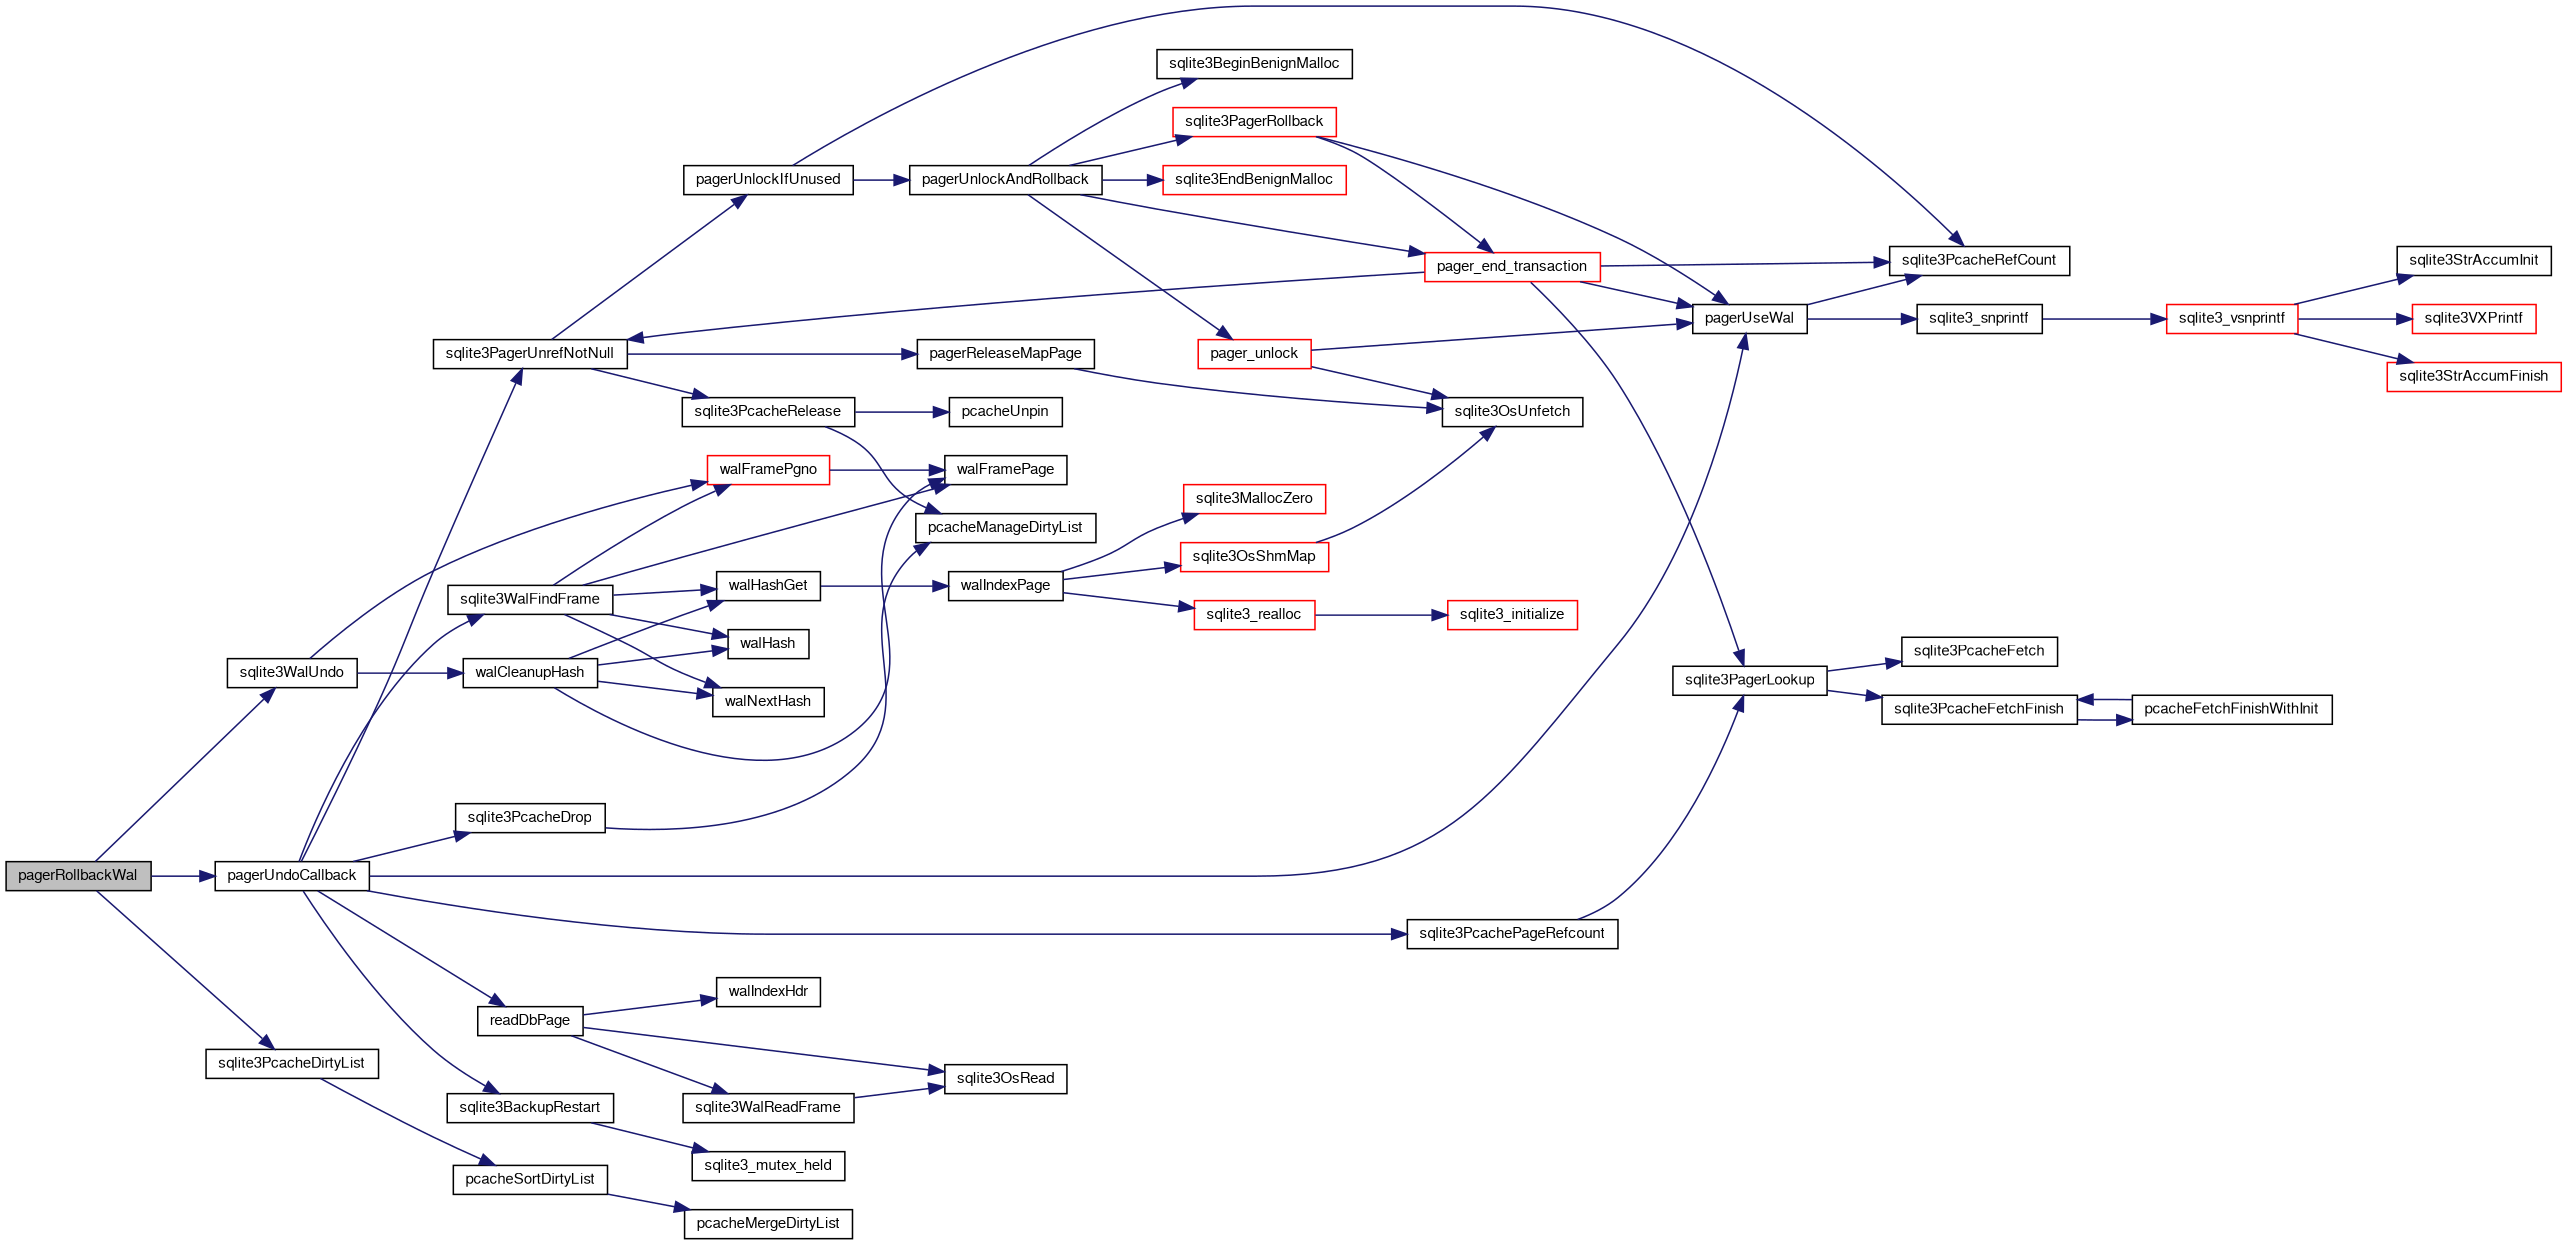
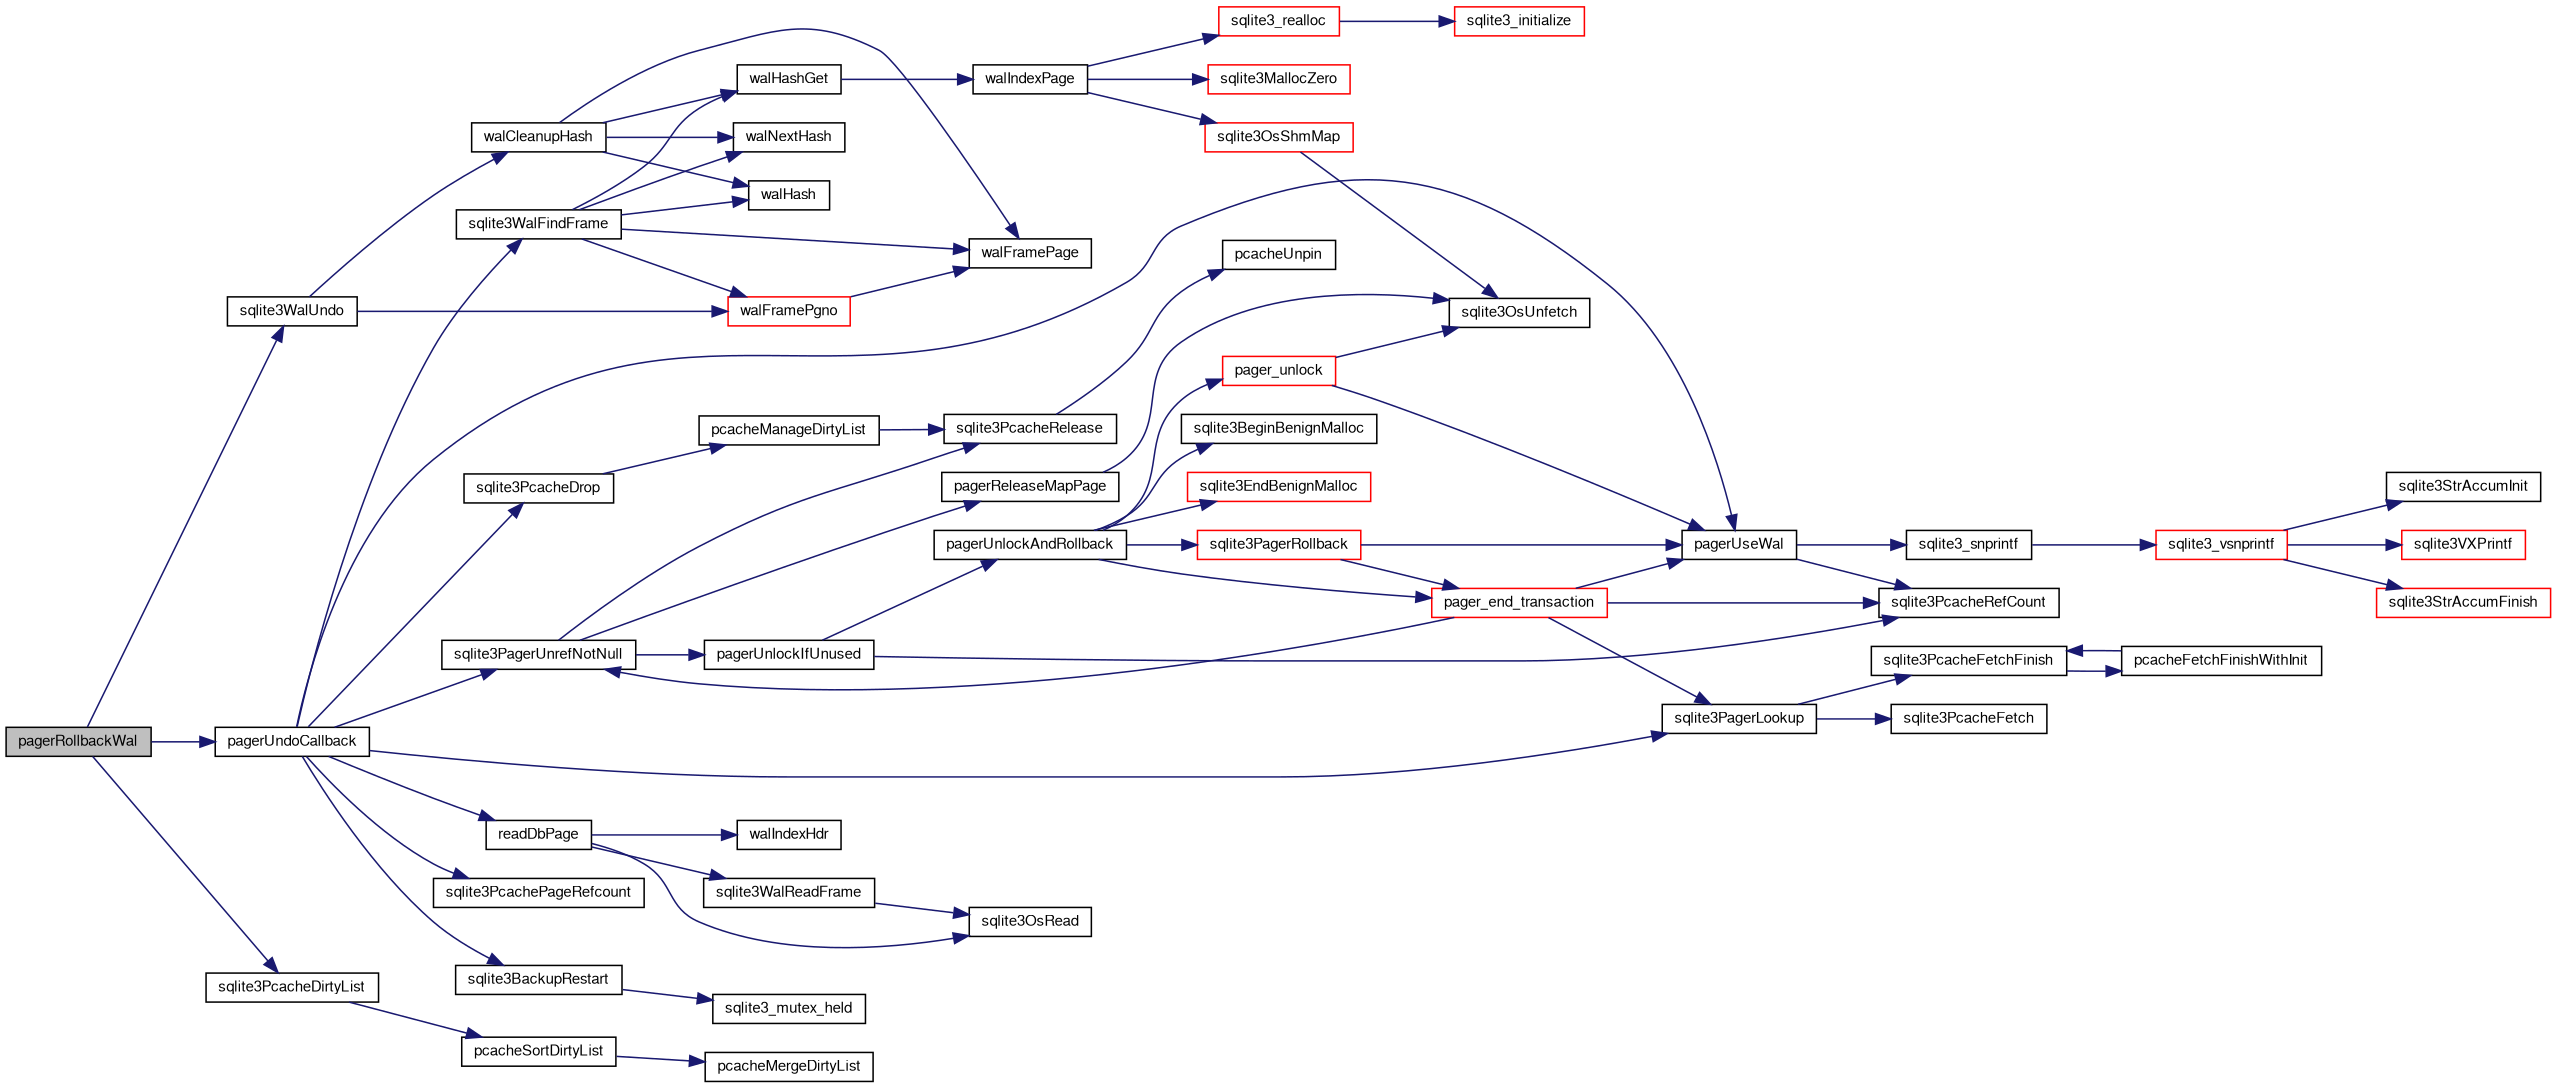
(874, 459) -> (904, 430)
(1677, 831) -> (1012, 777)
